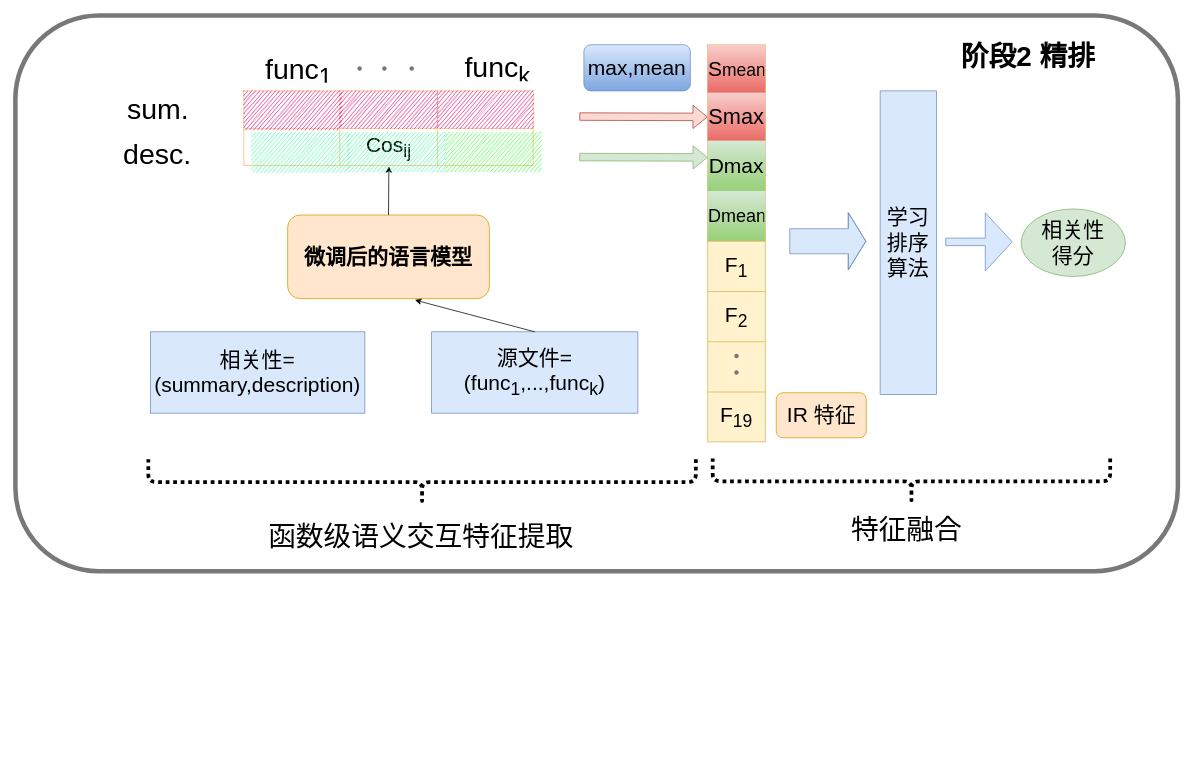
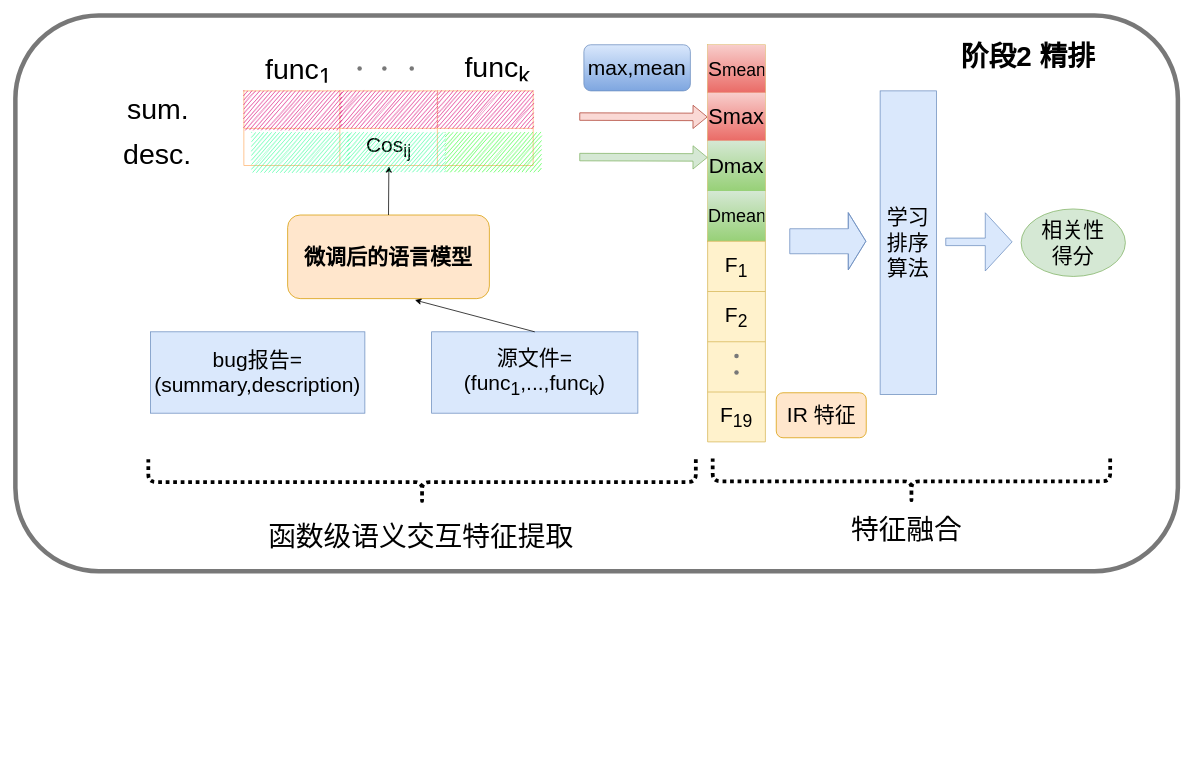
(258, 372) -> (258, 372)
